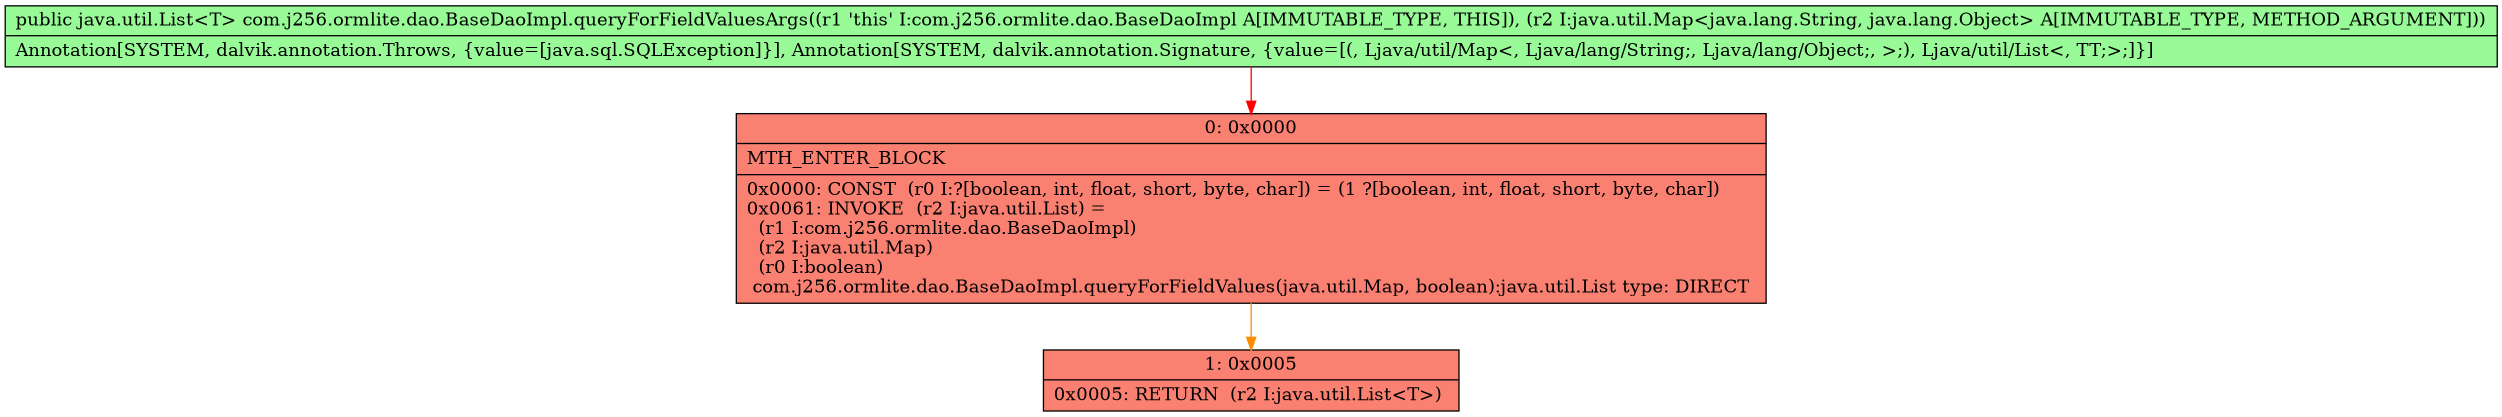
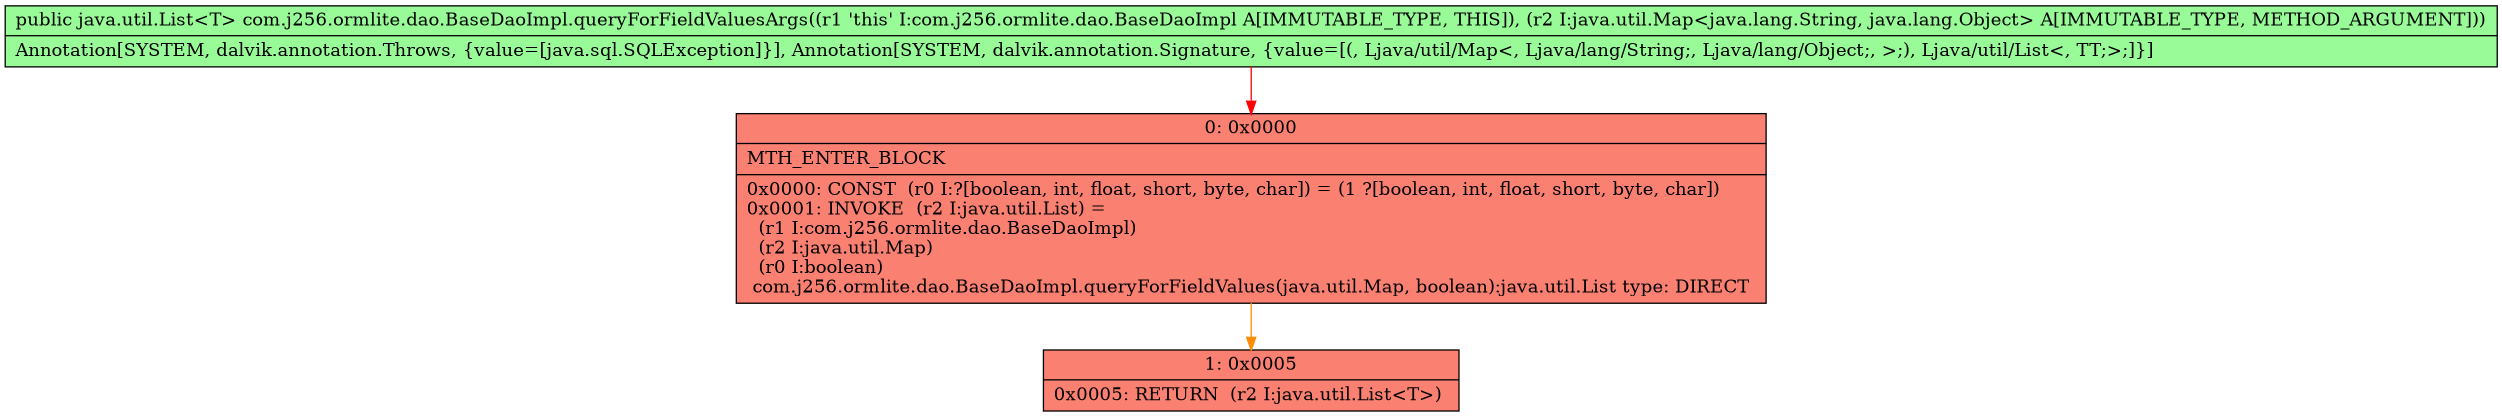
(930, 209) -> (930, 209)
